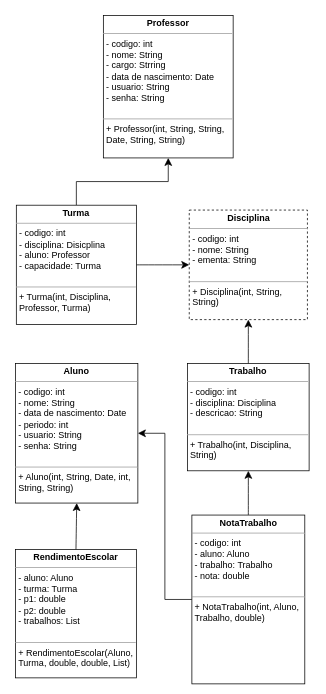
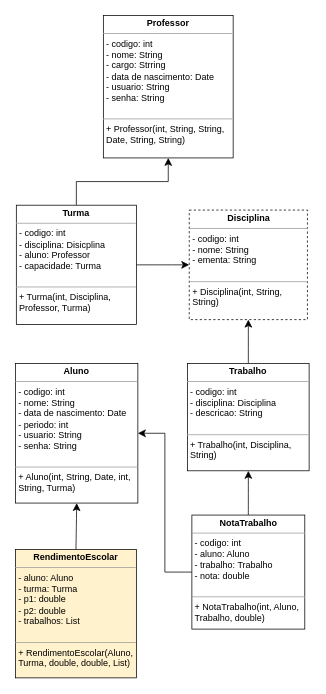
(77, 412) -> (77, 412)
(248, 599) -> (248, 572)
(76, 614) -> (76, 614)
